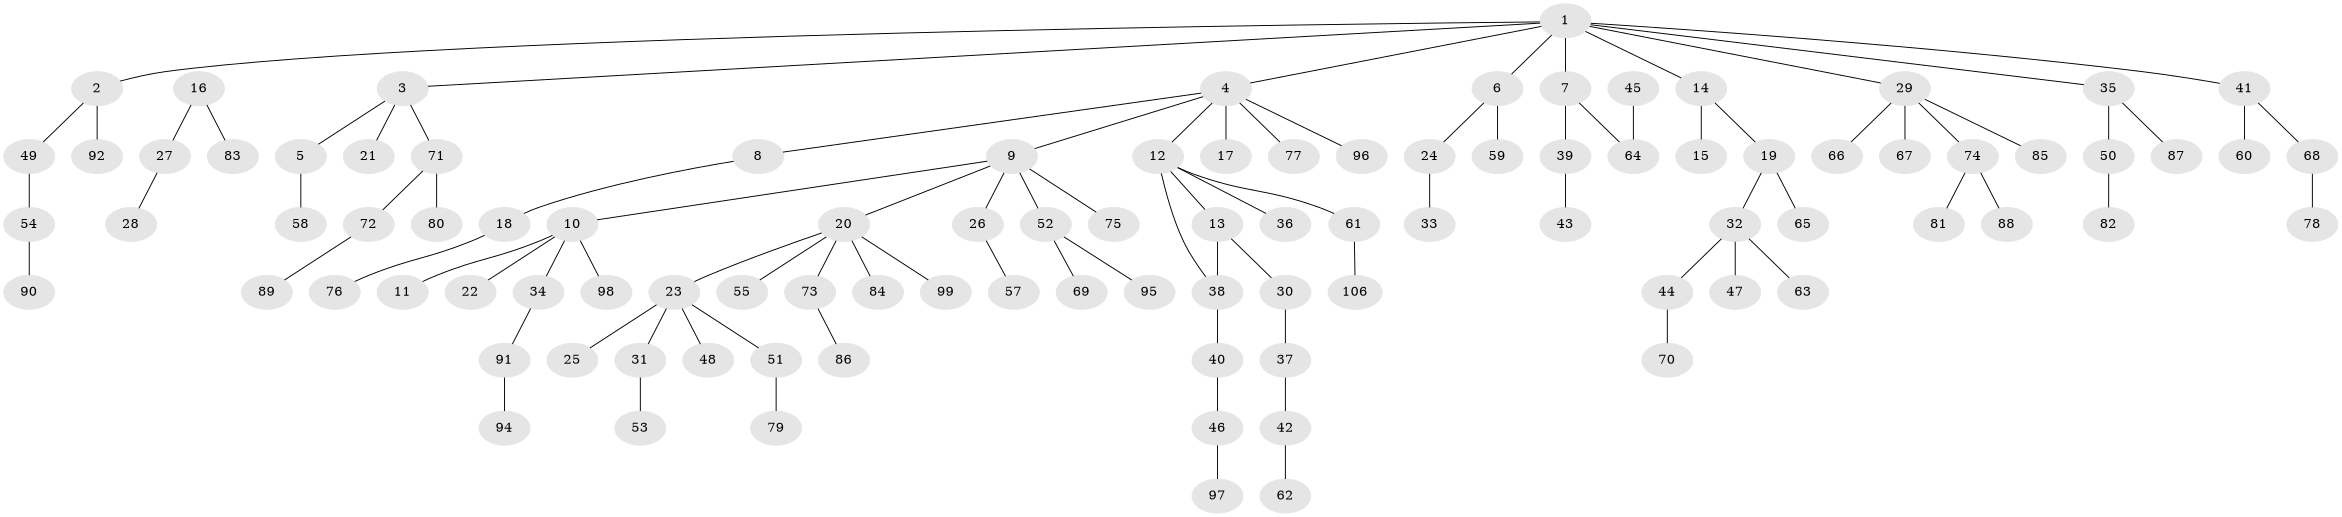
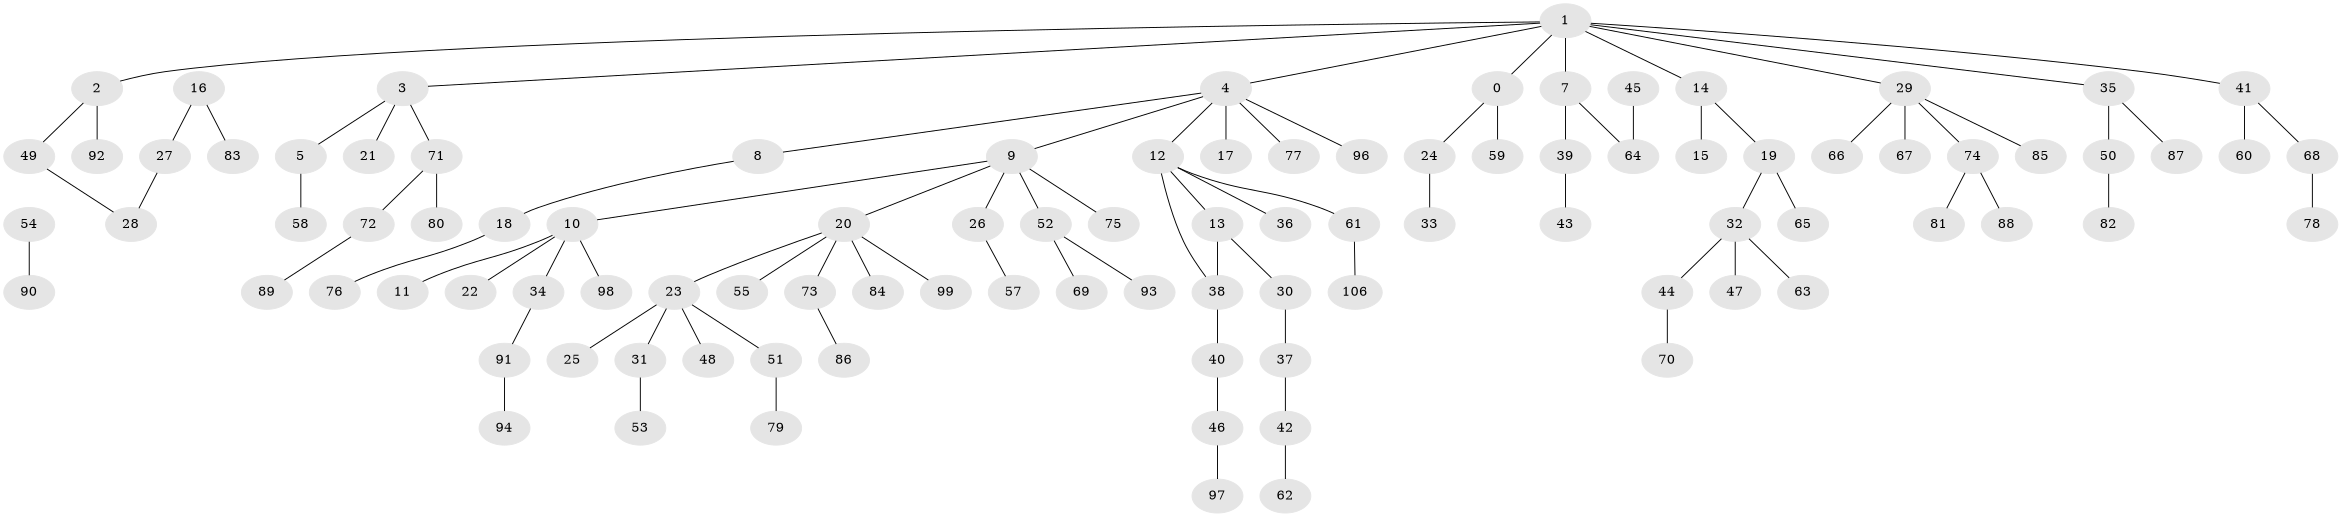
(1498, 89) -> (1498, 89)
(29, 191) -> (80, 191)
(1150, 292) -> (1150, 292)
